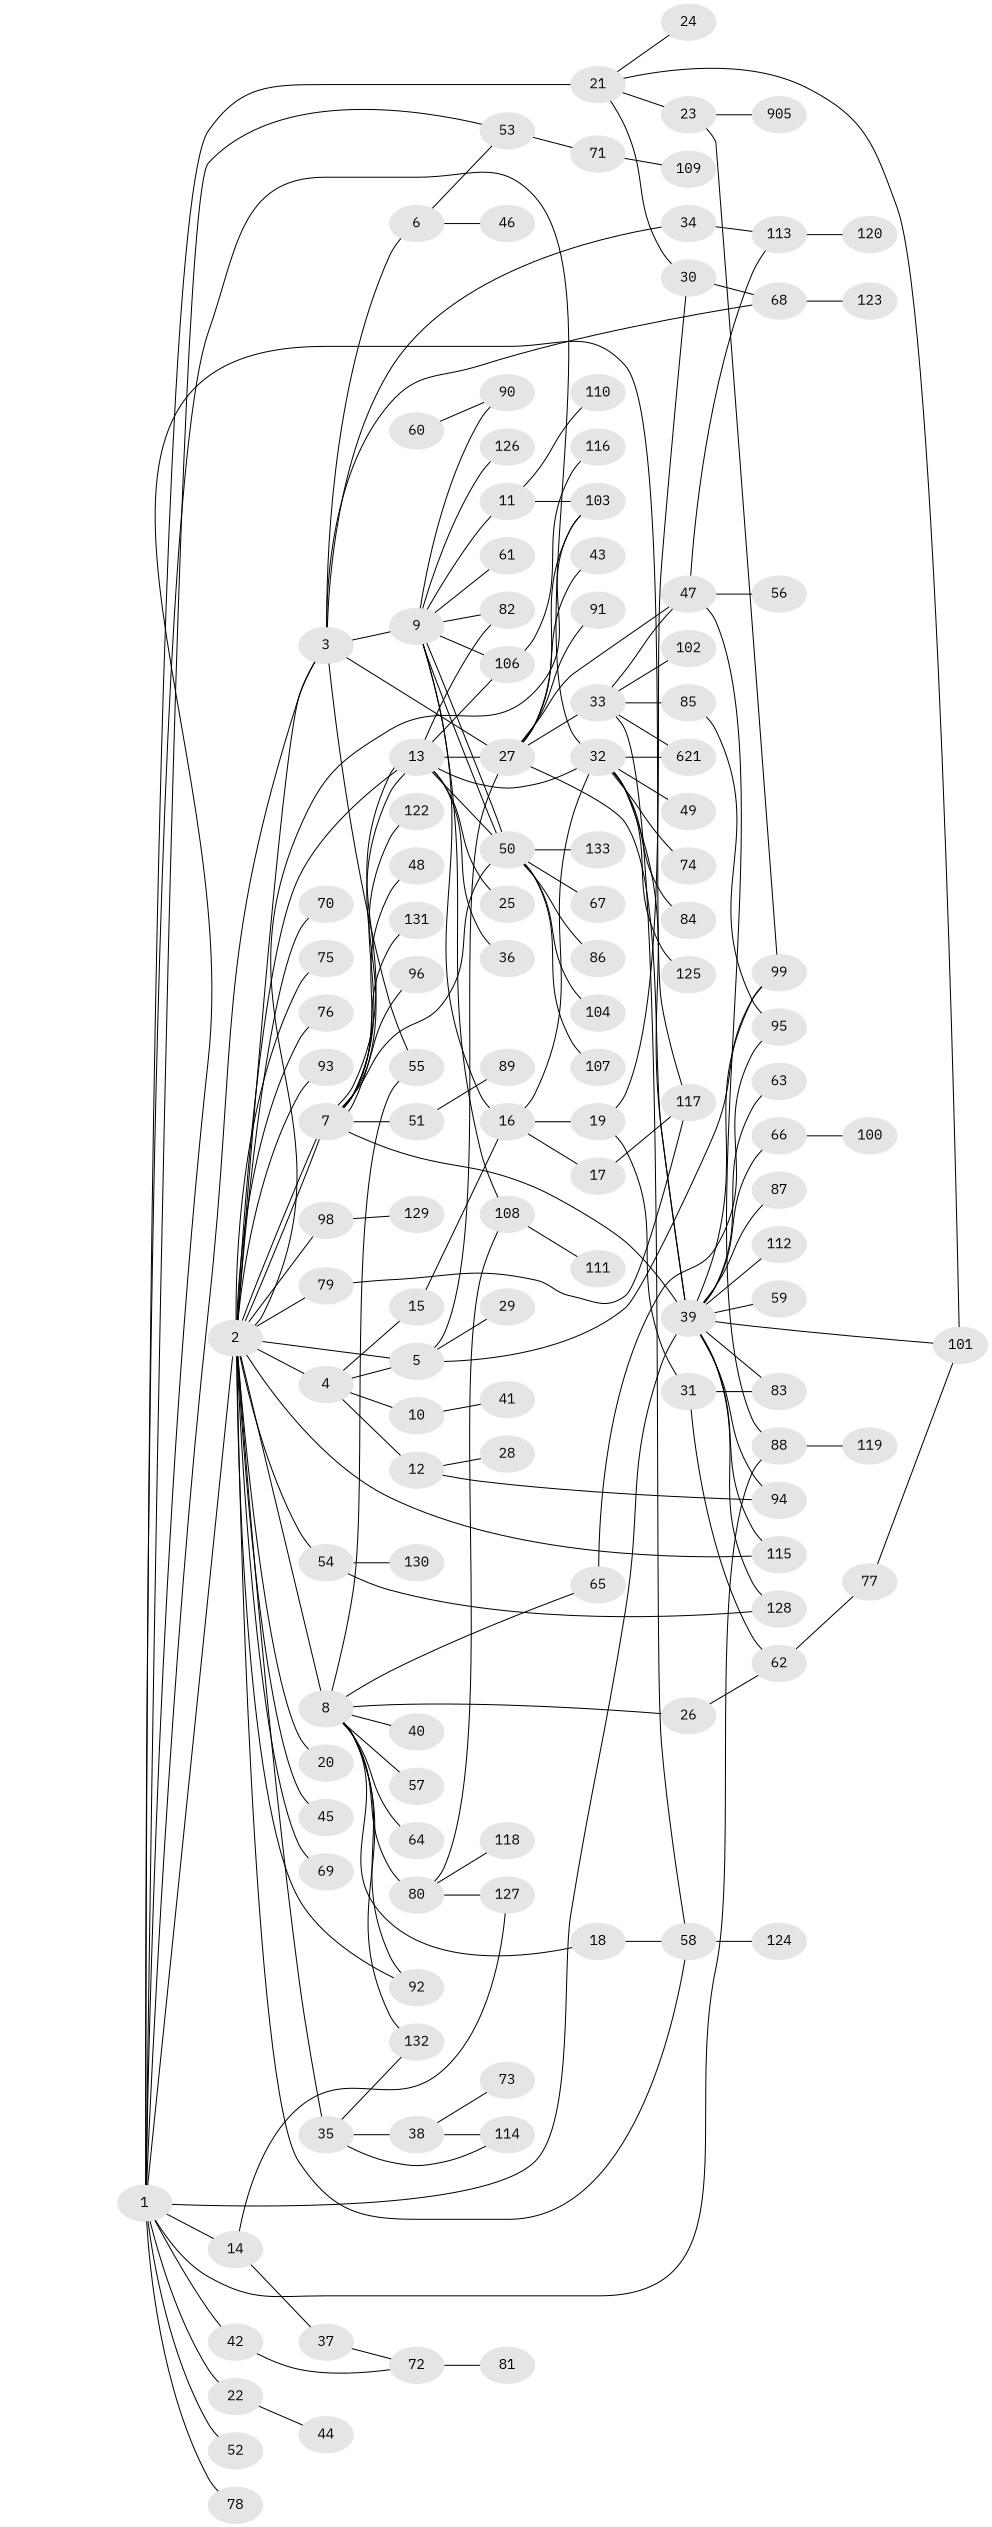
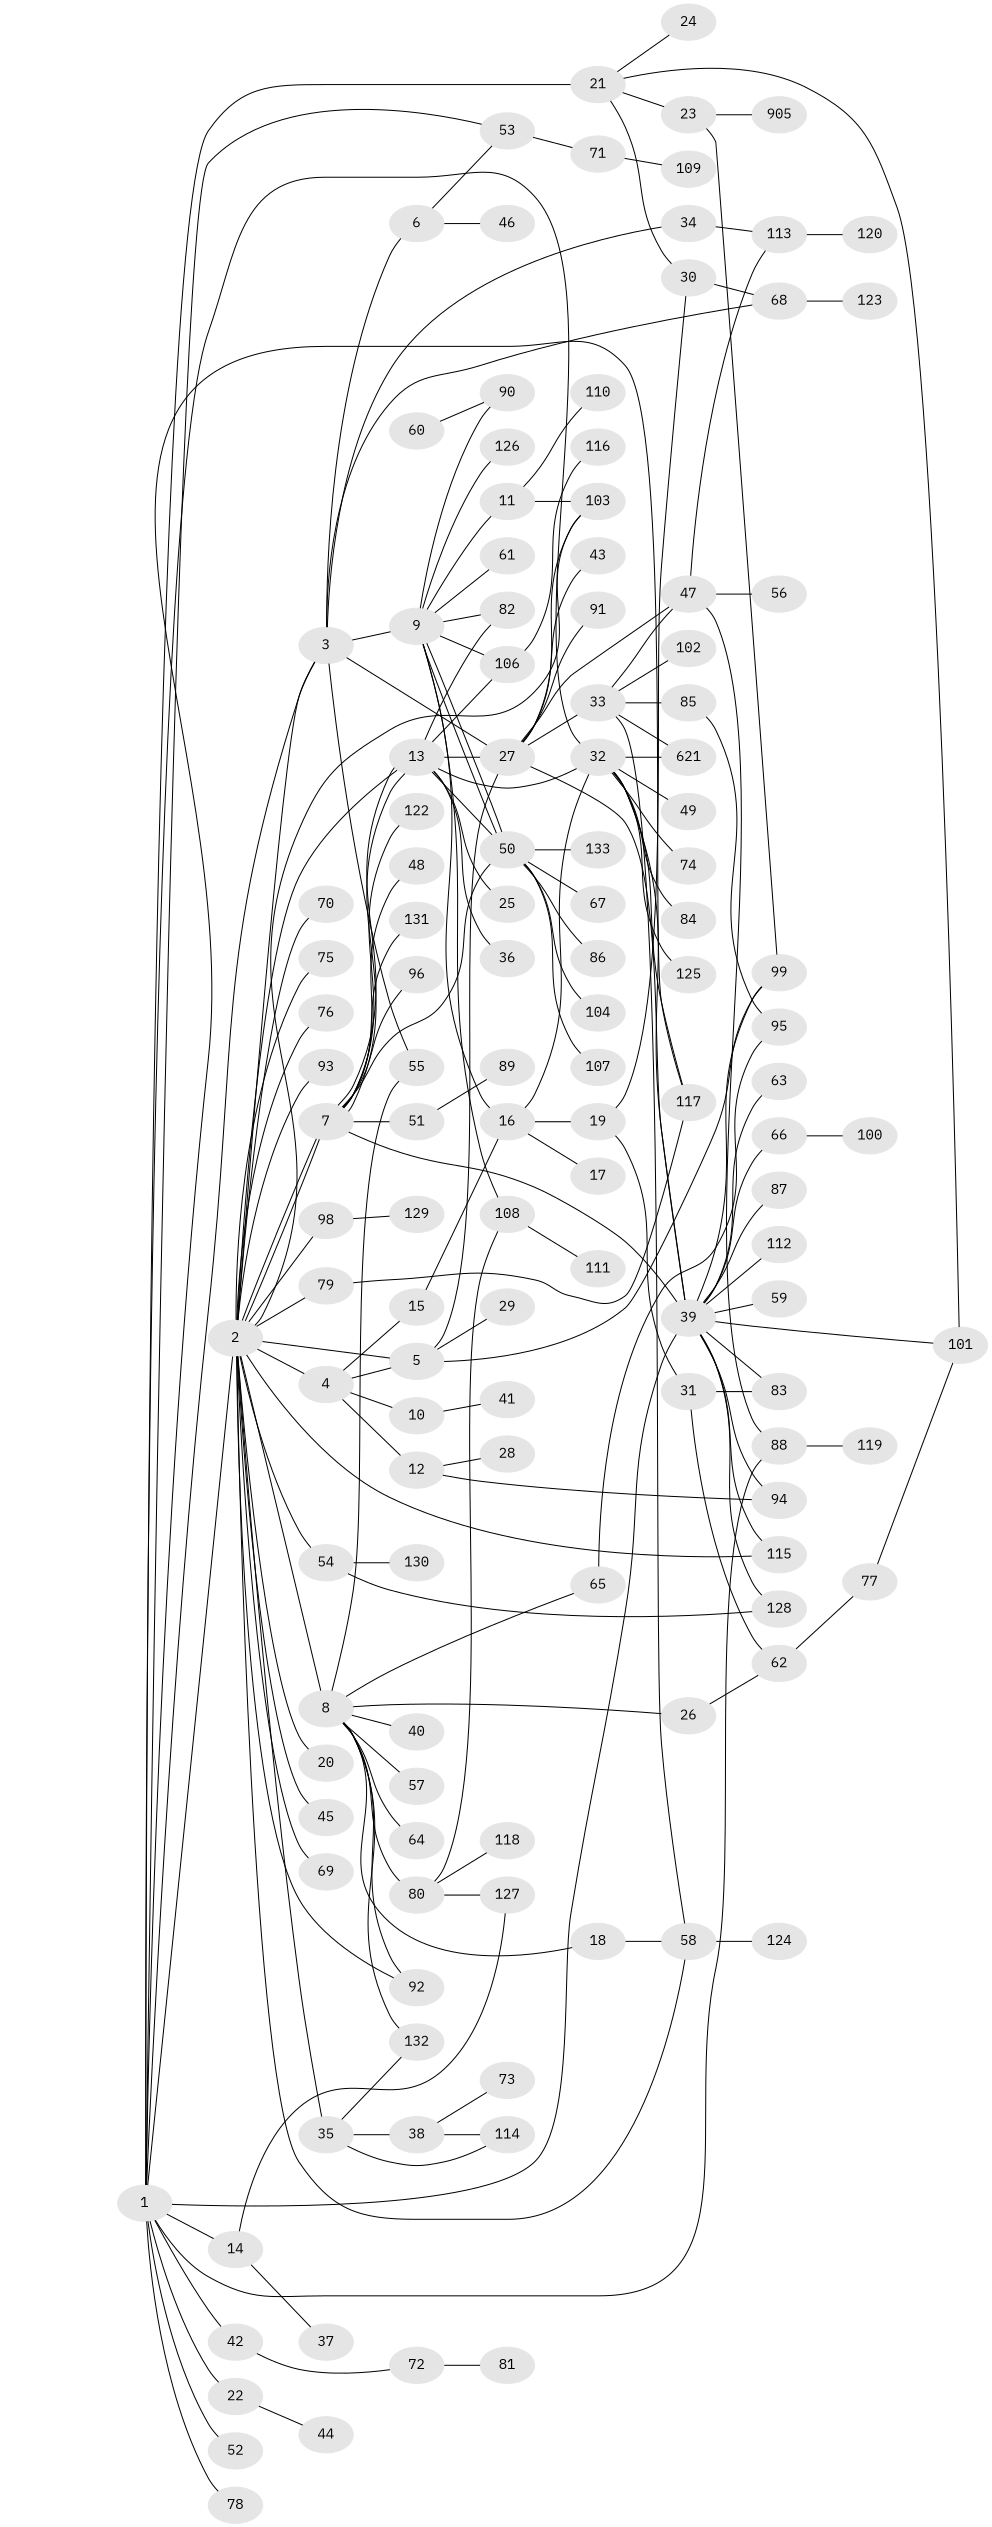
(643, 1139) -> (652, 927)
(371, 2354) -> none
